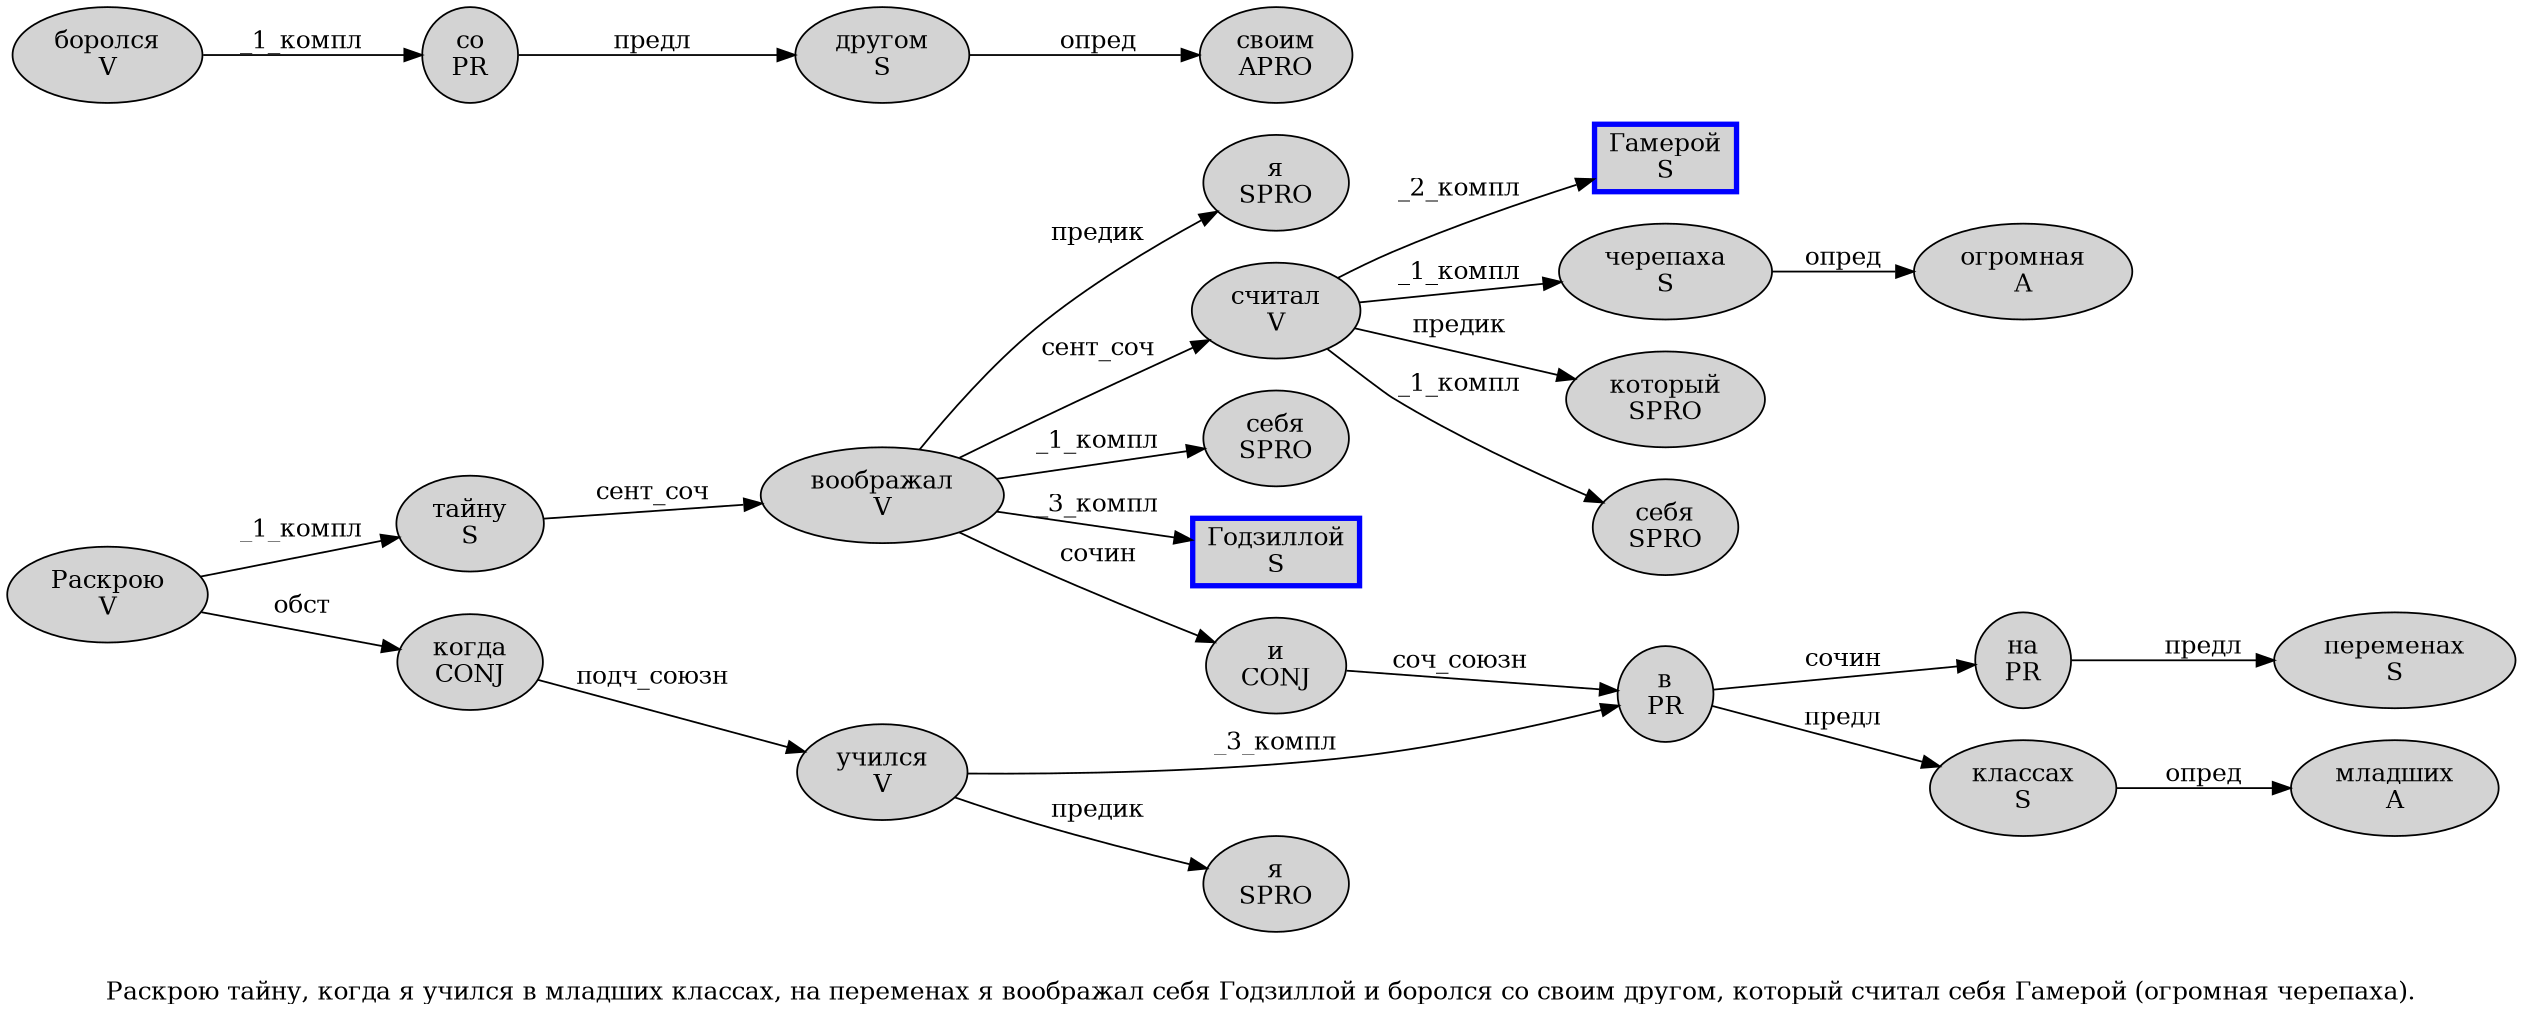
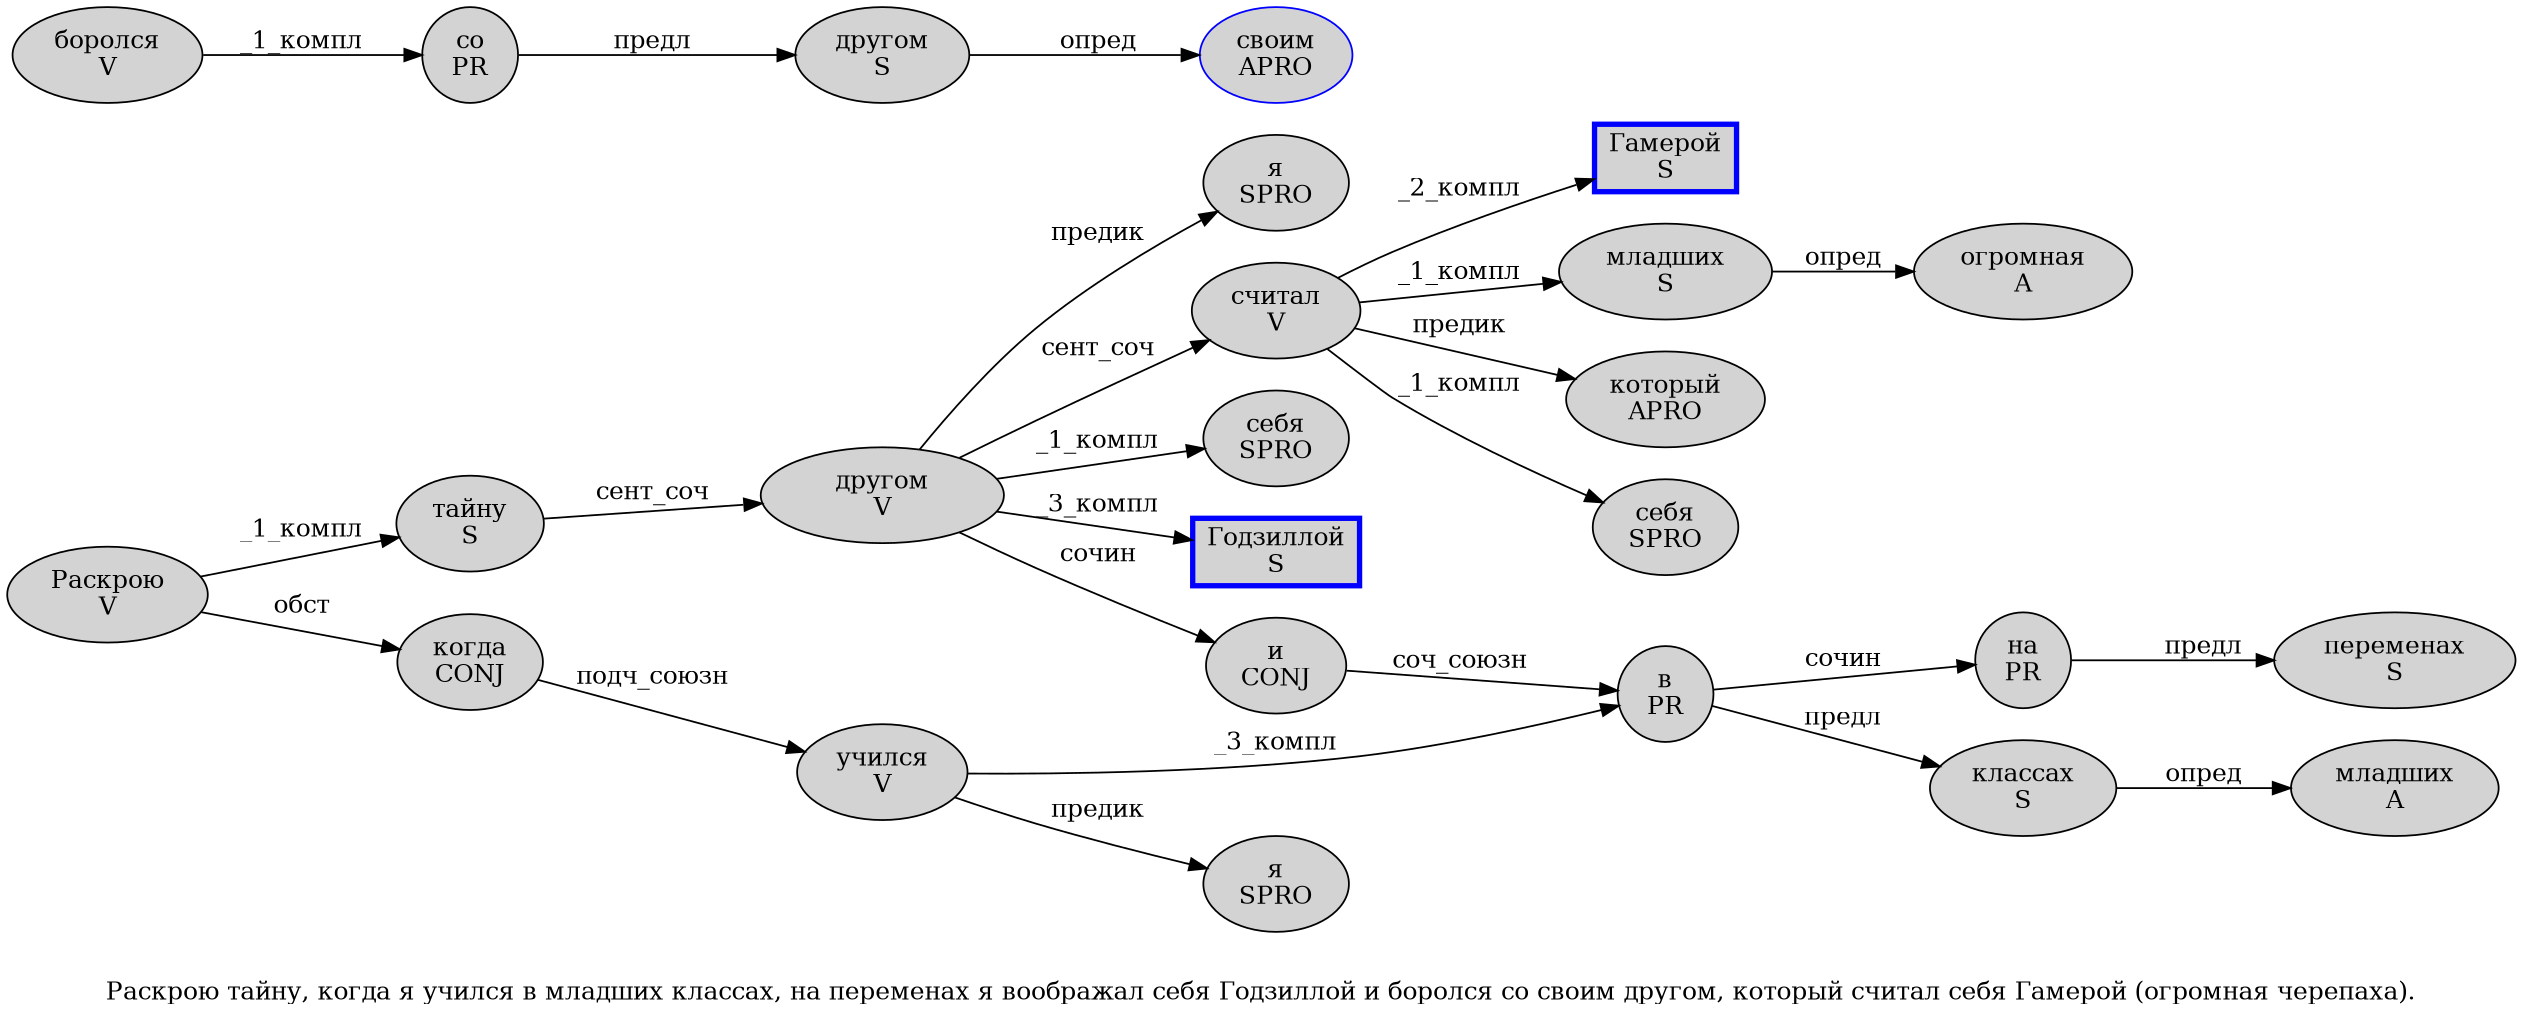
(1276, 55) -> (1276, 55)
(1666, 272) -> (1666, 272)
(1666, 399) -> (1666, 399)
(882, 495) -> (882, 495)
